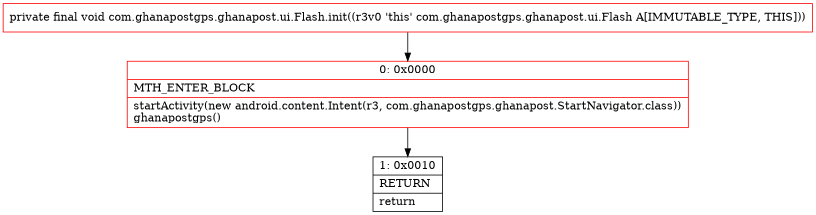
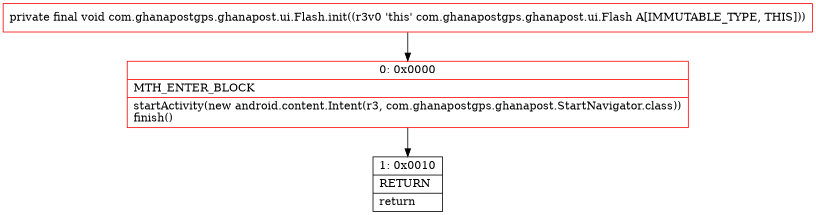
(177, 118) -> (153, 118)
